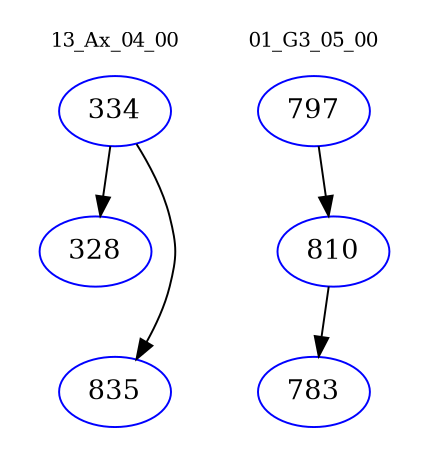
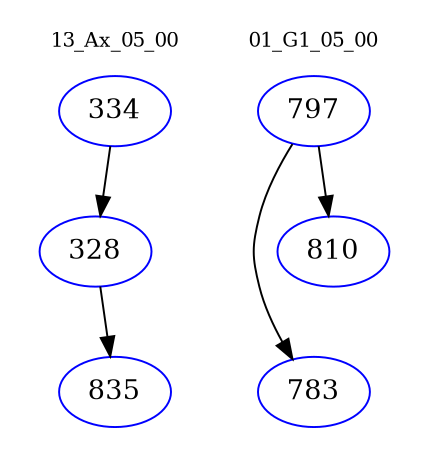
(115, 42) -> (115, 42)
(314, 42) -> (314, 42)
(175, 242) -> (104, 312)
(325, 312) -> (254, 242)
